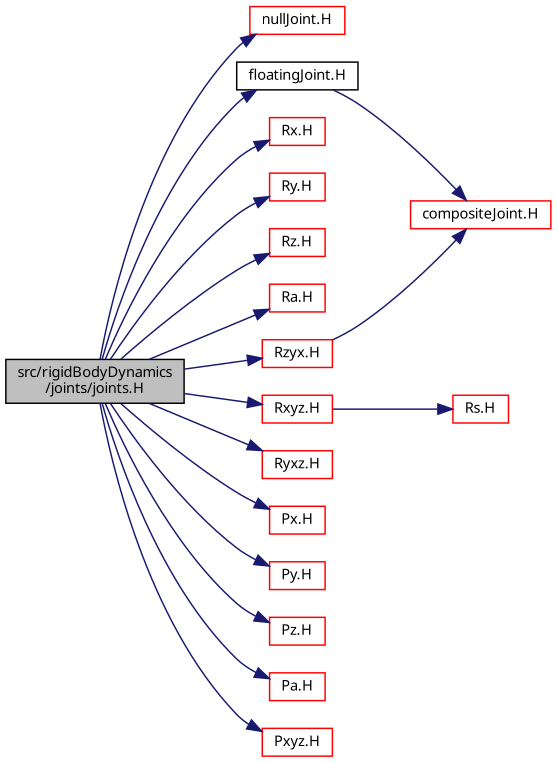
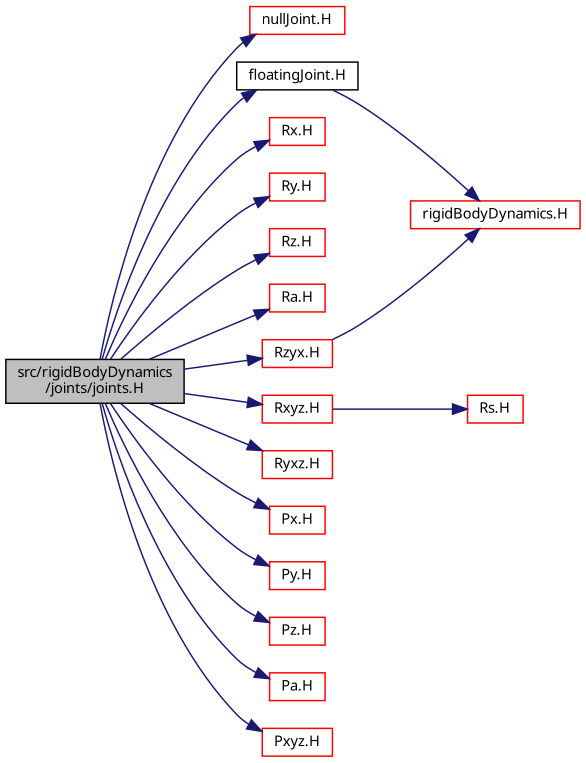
(481, 215) -> (495, 215)
